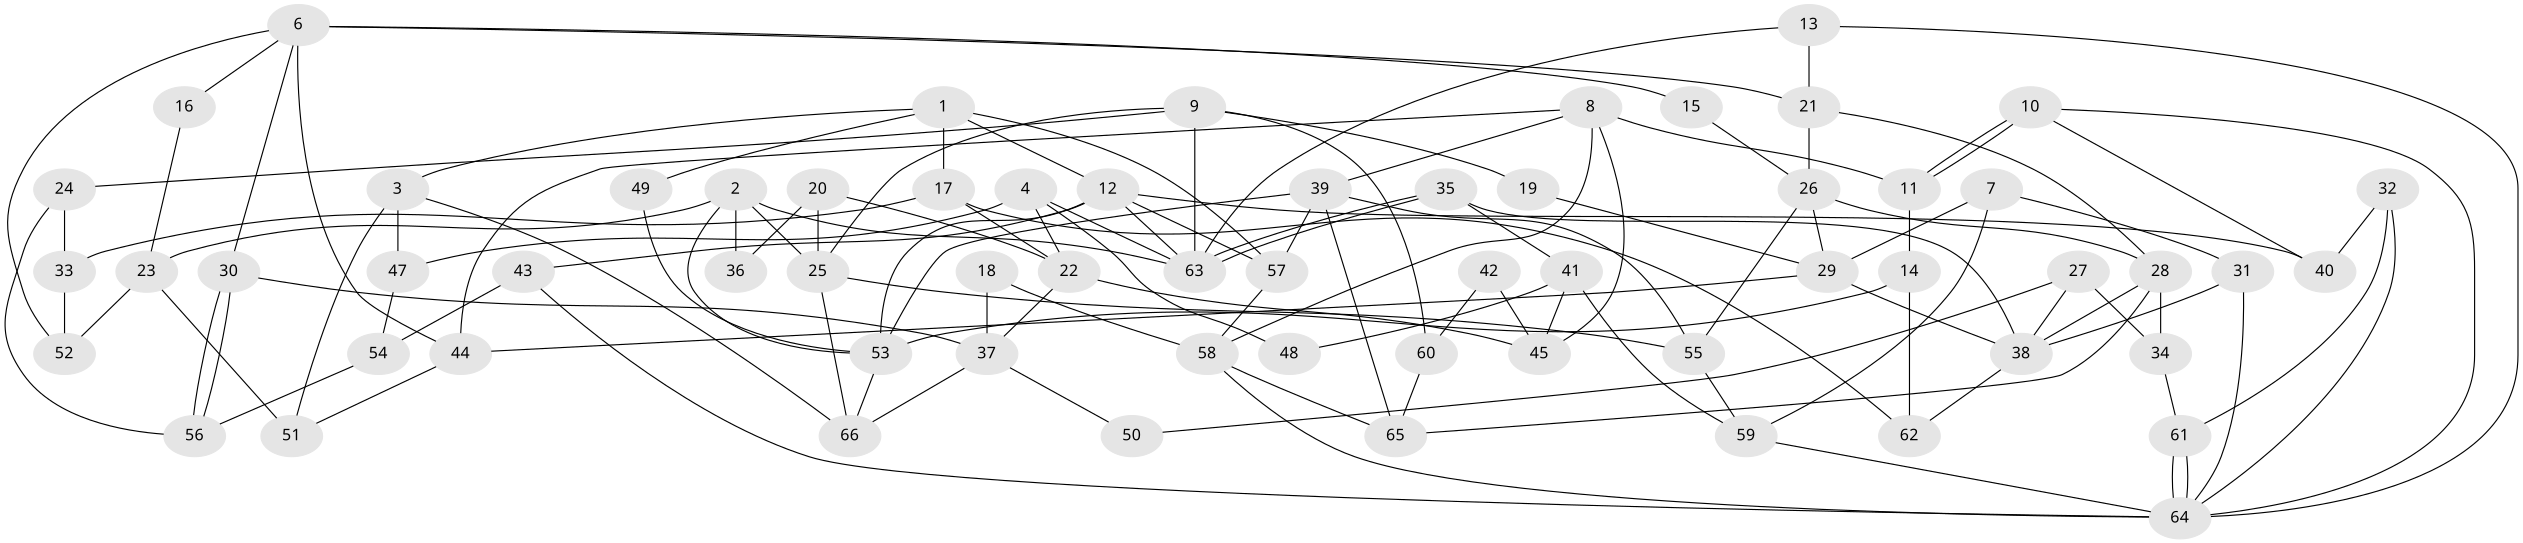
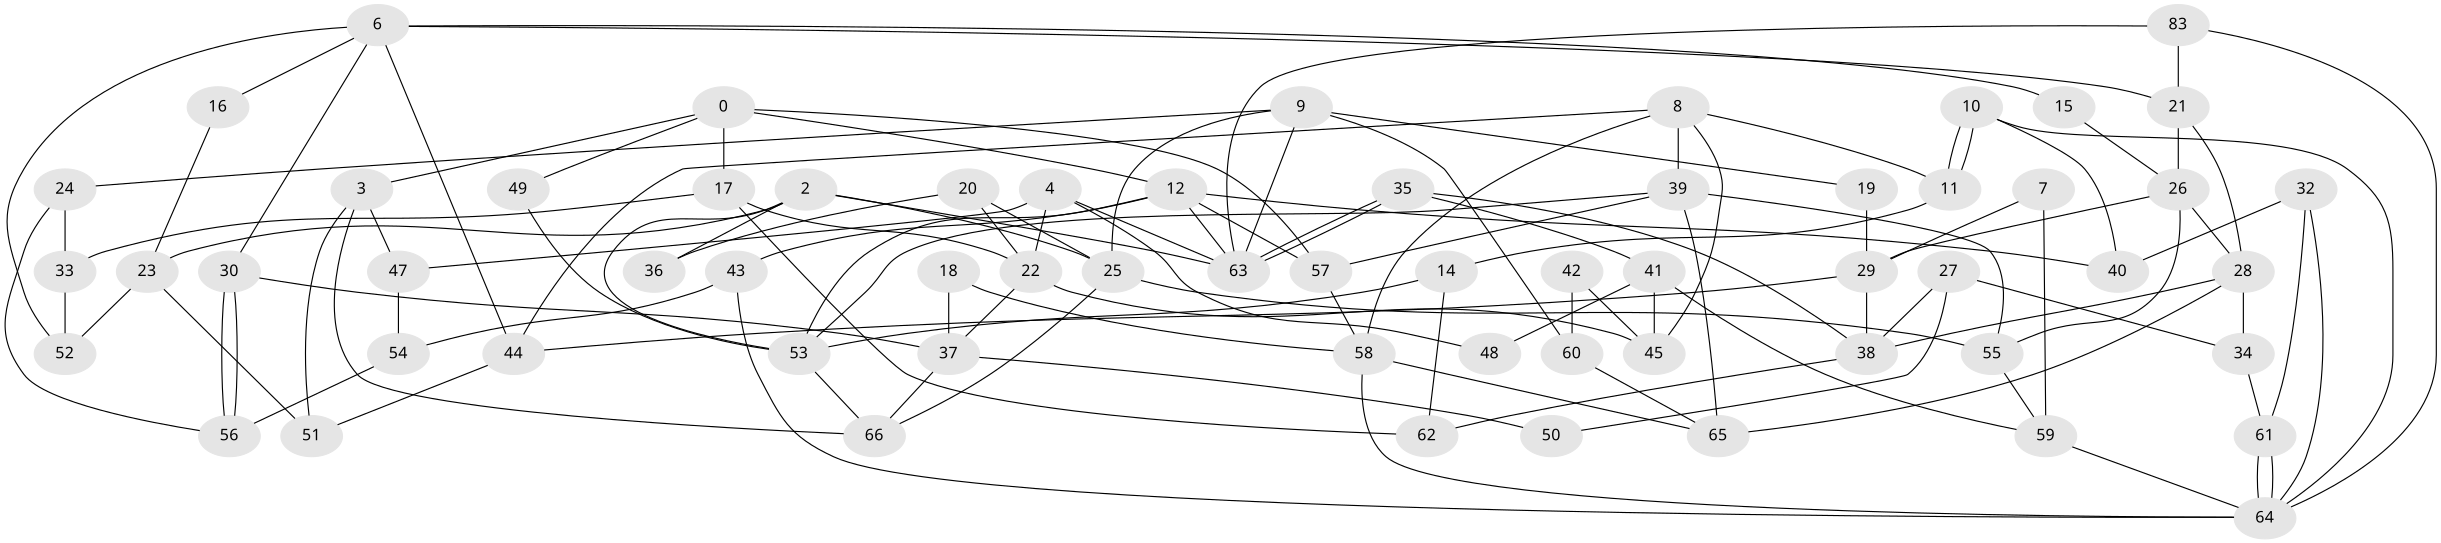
(1809, 25) -> (2178, 25)
(944, 107) -> (724, 107)
(2243, 272) -> none
